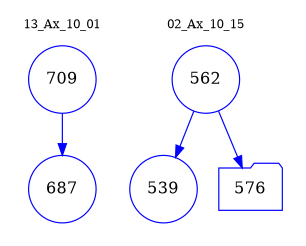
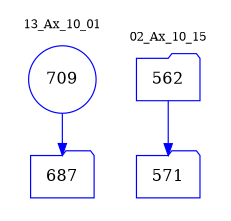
(206, 80) -> (168, 80)
(62, 189) -> (62, 177)
(164, 189) -> none
(251, 189) -> (168, 177)
